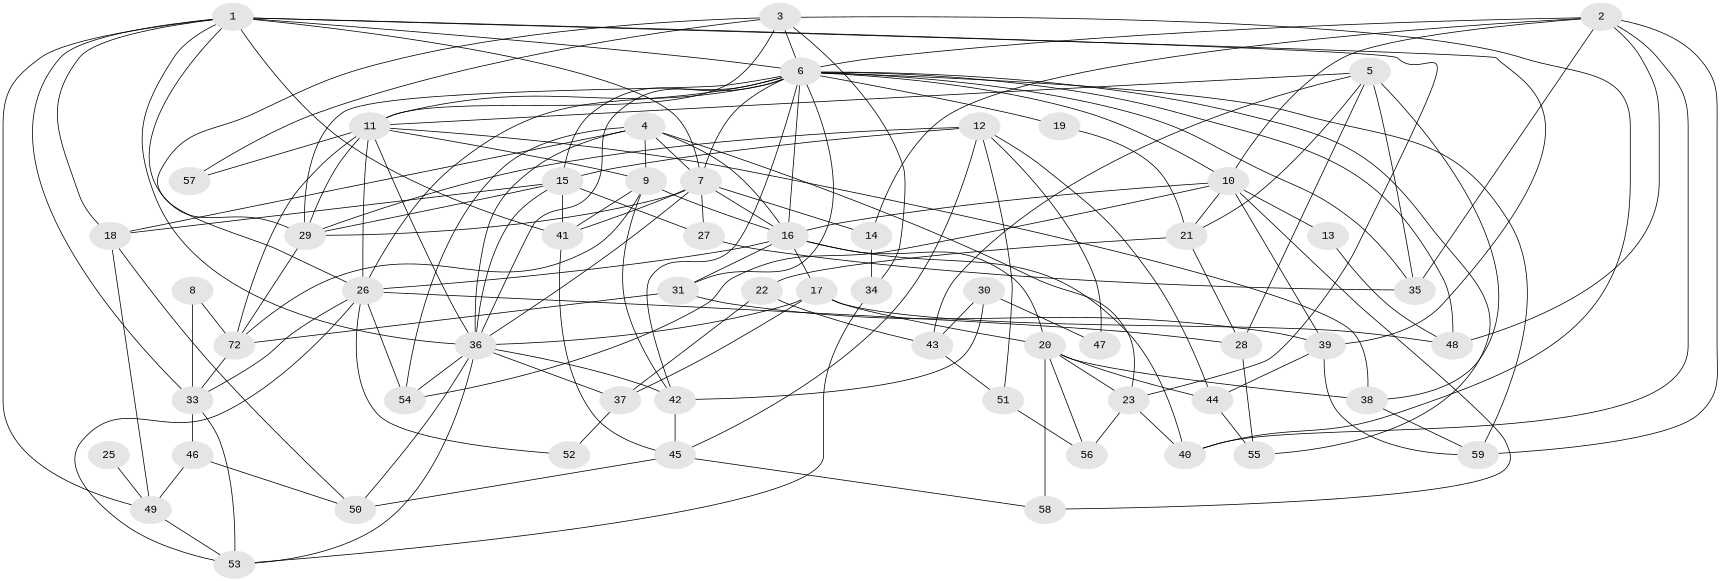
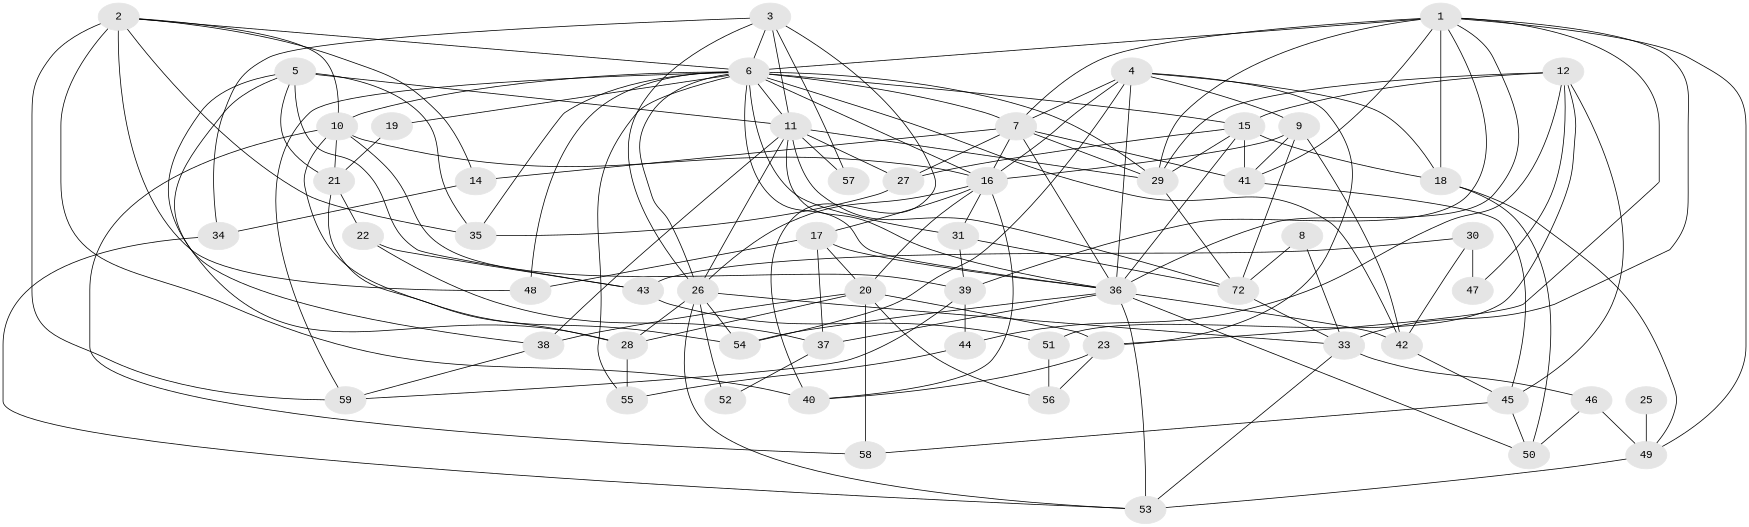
(503, 150) -> (847, 154)
(1328, 236) -> none
(1126, 377) -> (756, 316)
